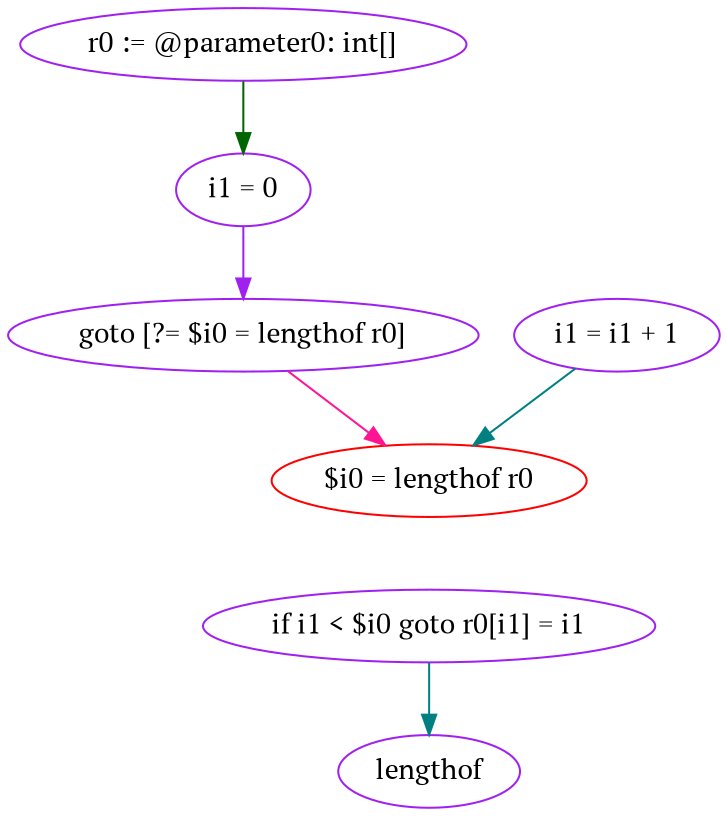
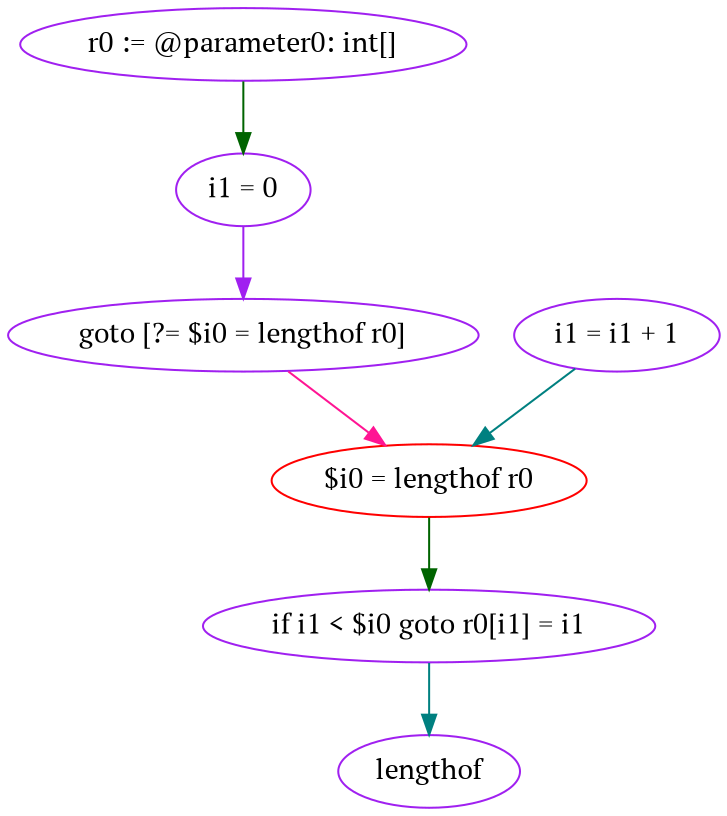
none -> (429, 543)
